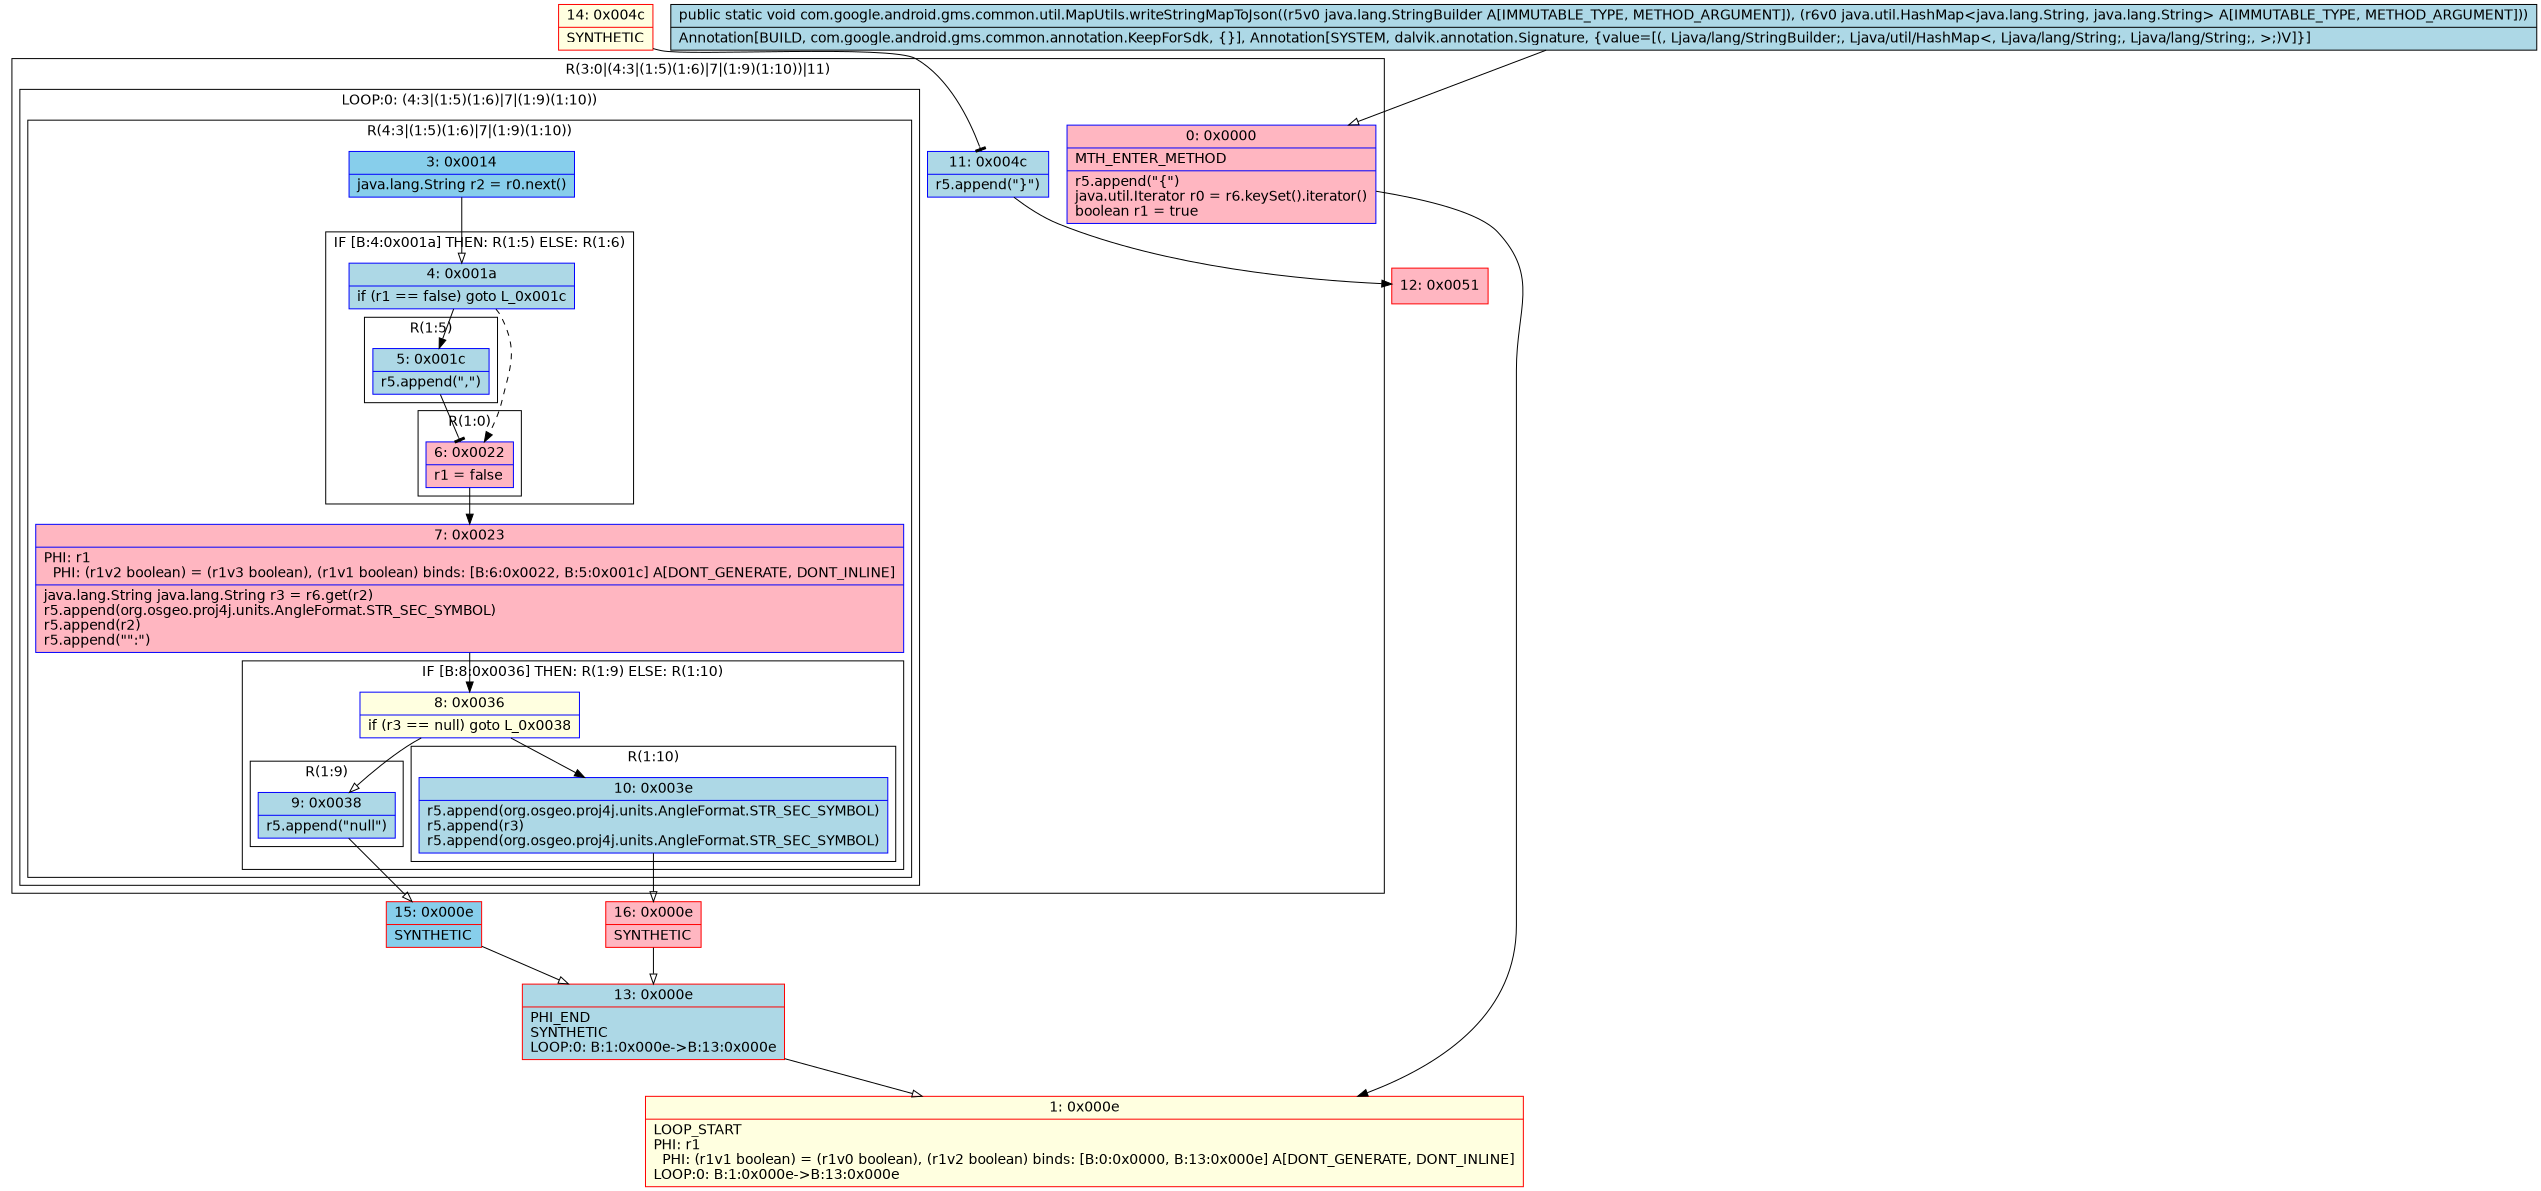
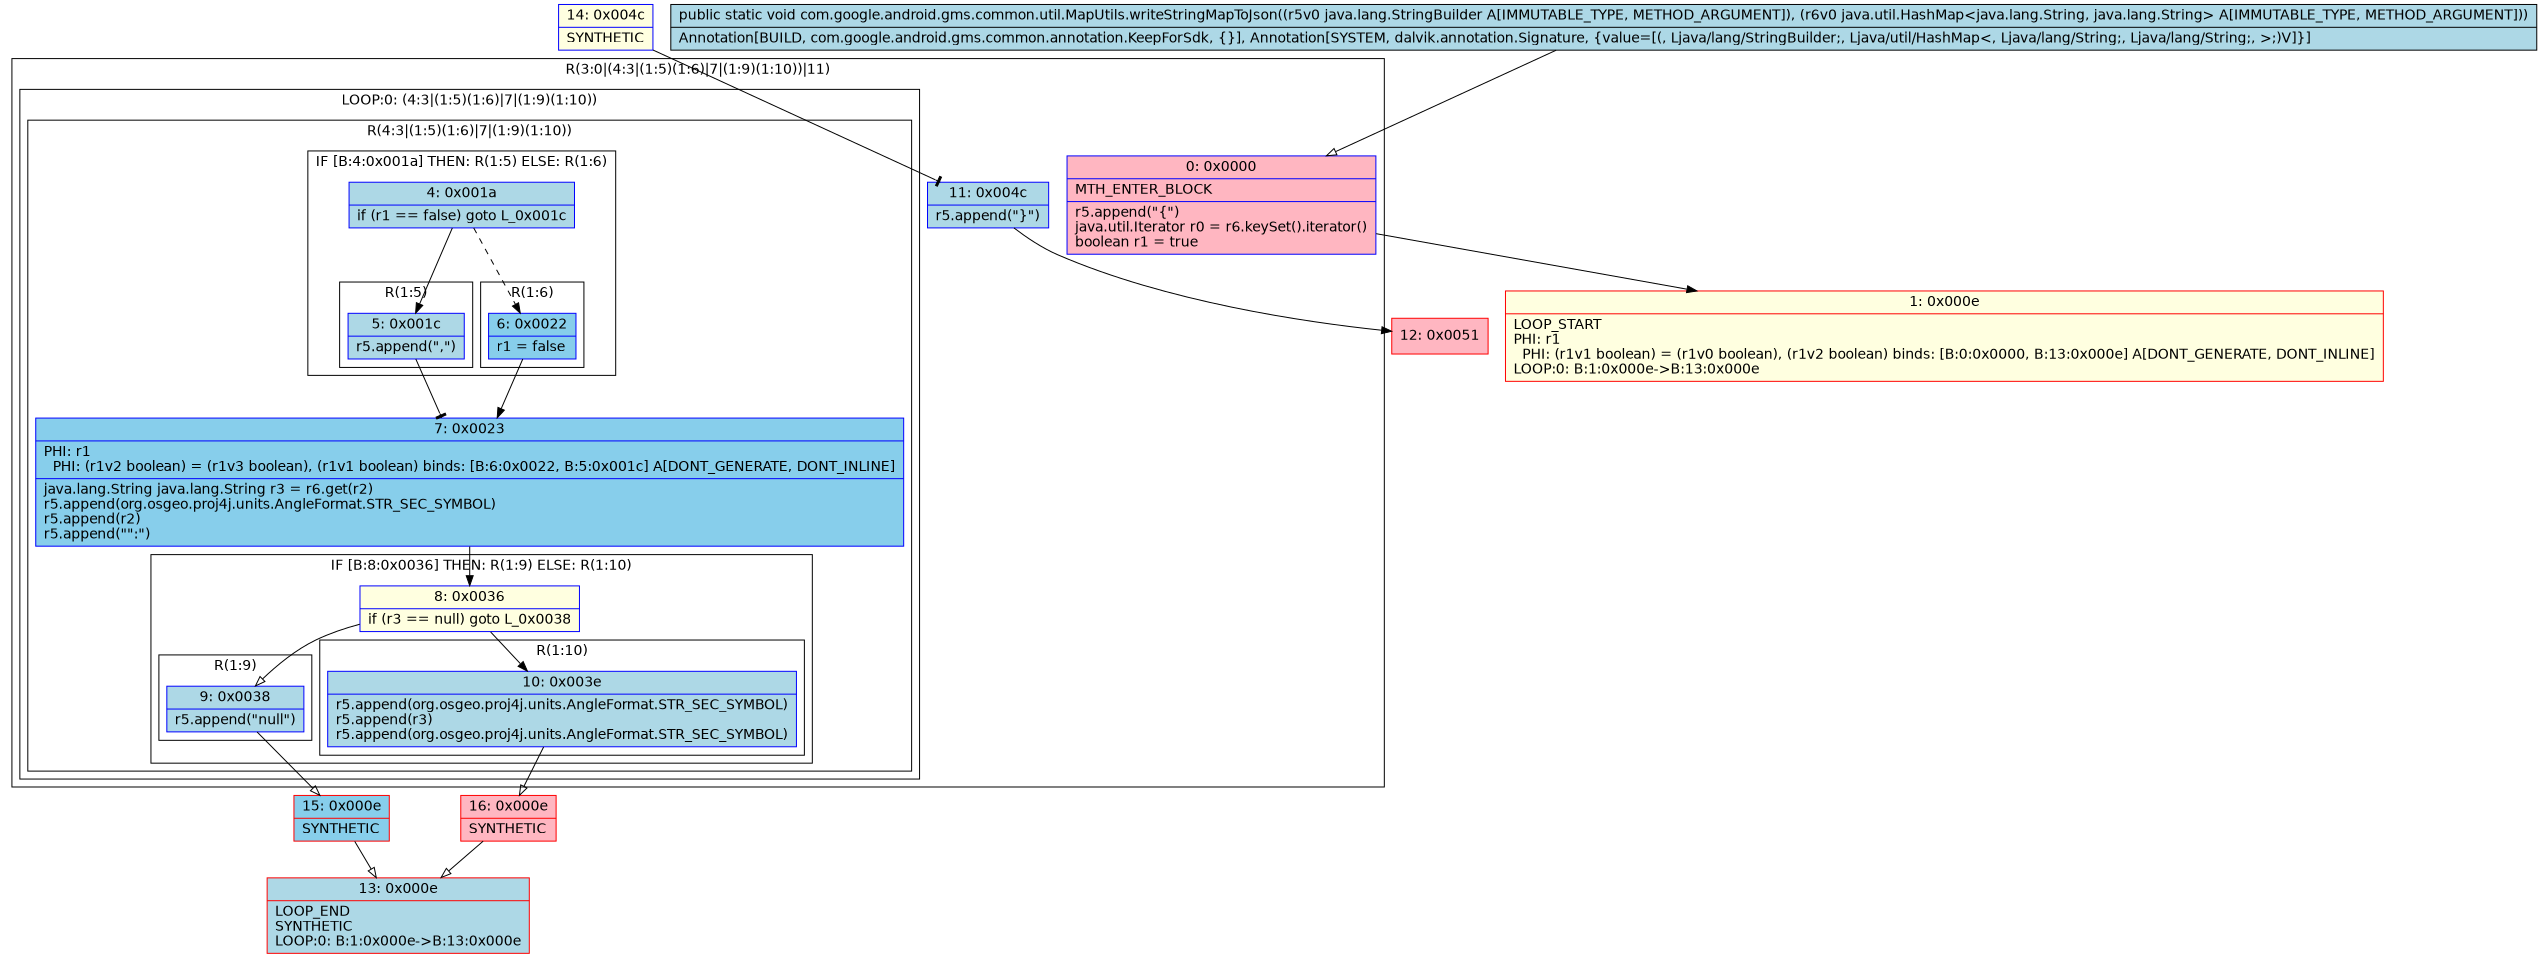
(606, 27) -> (606, 27)
(1151, 159) -> (1144, 190)
(462, 174) -> none
(450, 417) -> (428, 386)
(470, 422) -> (532, 293)
(470, 465) -> (532, 336)
(470, 588) -> (470, 482)
(561, 1018) -> (313, 912)
(849, 1076) -> none
